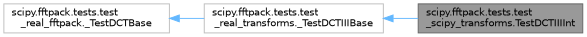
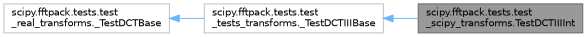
(87, 18) -> (87, 18)
(294, 18) -> (294, 18)
